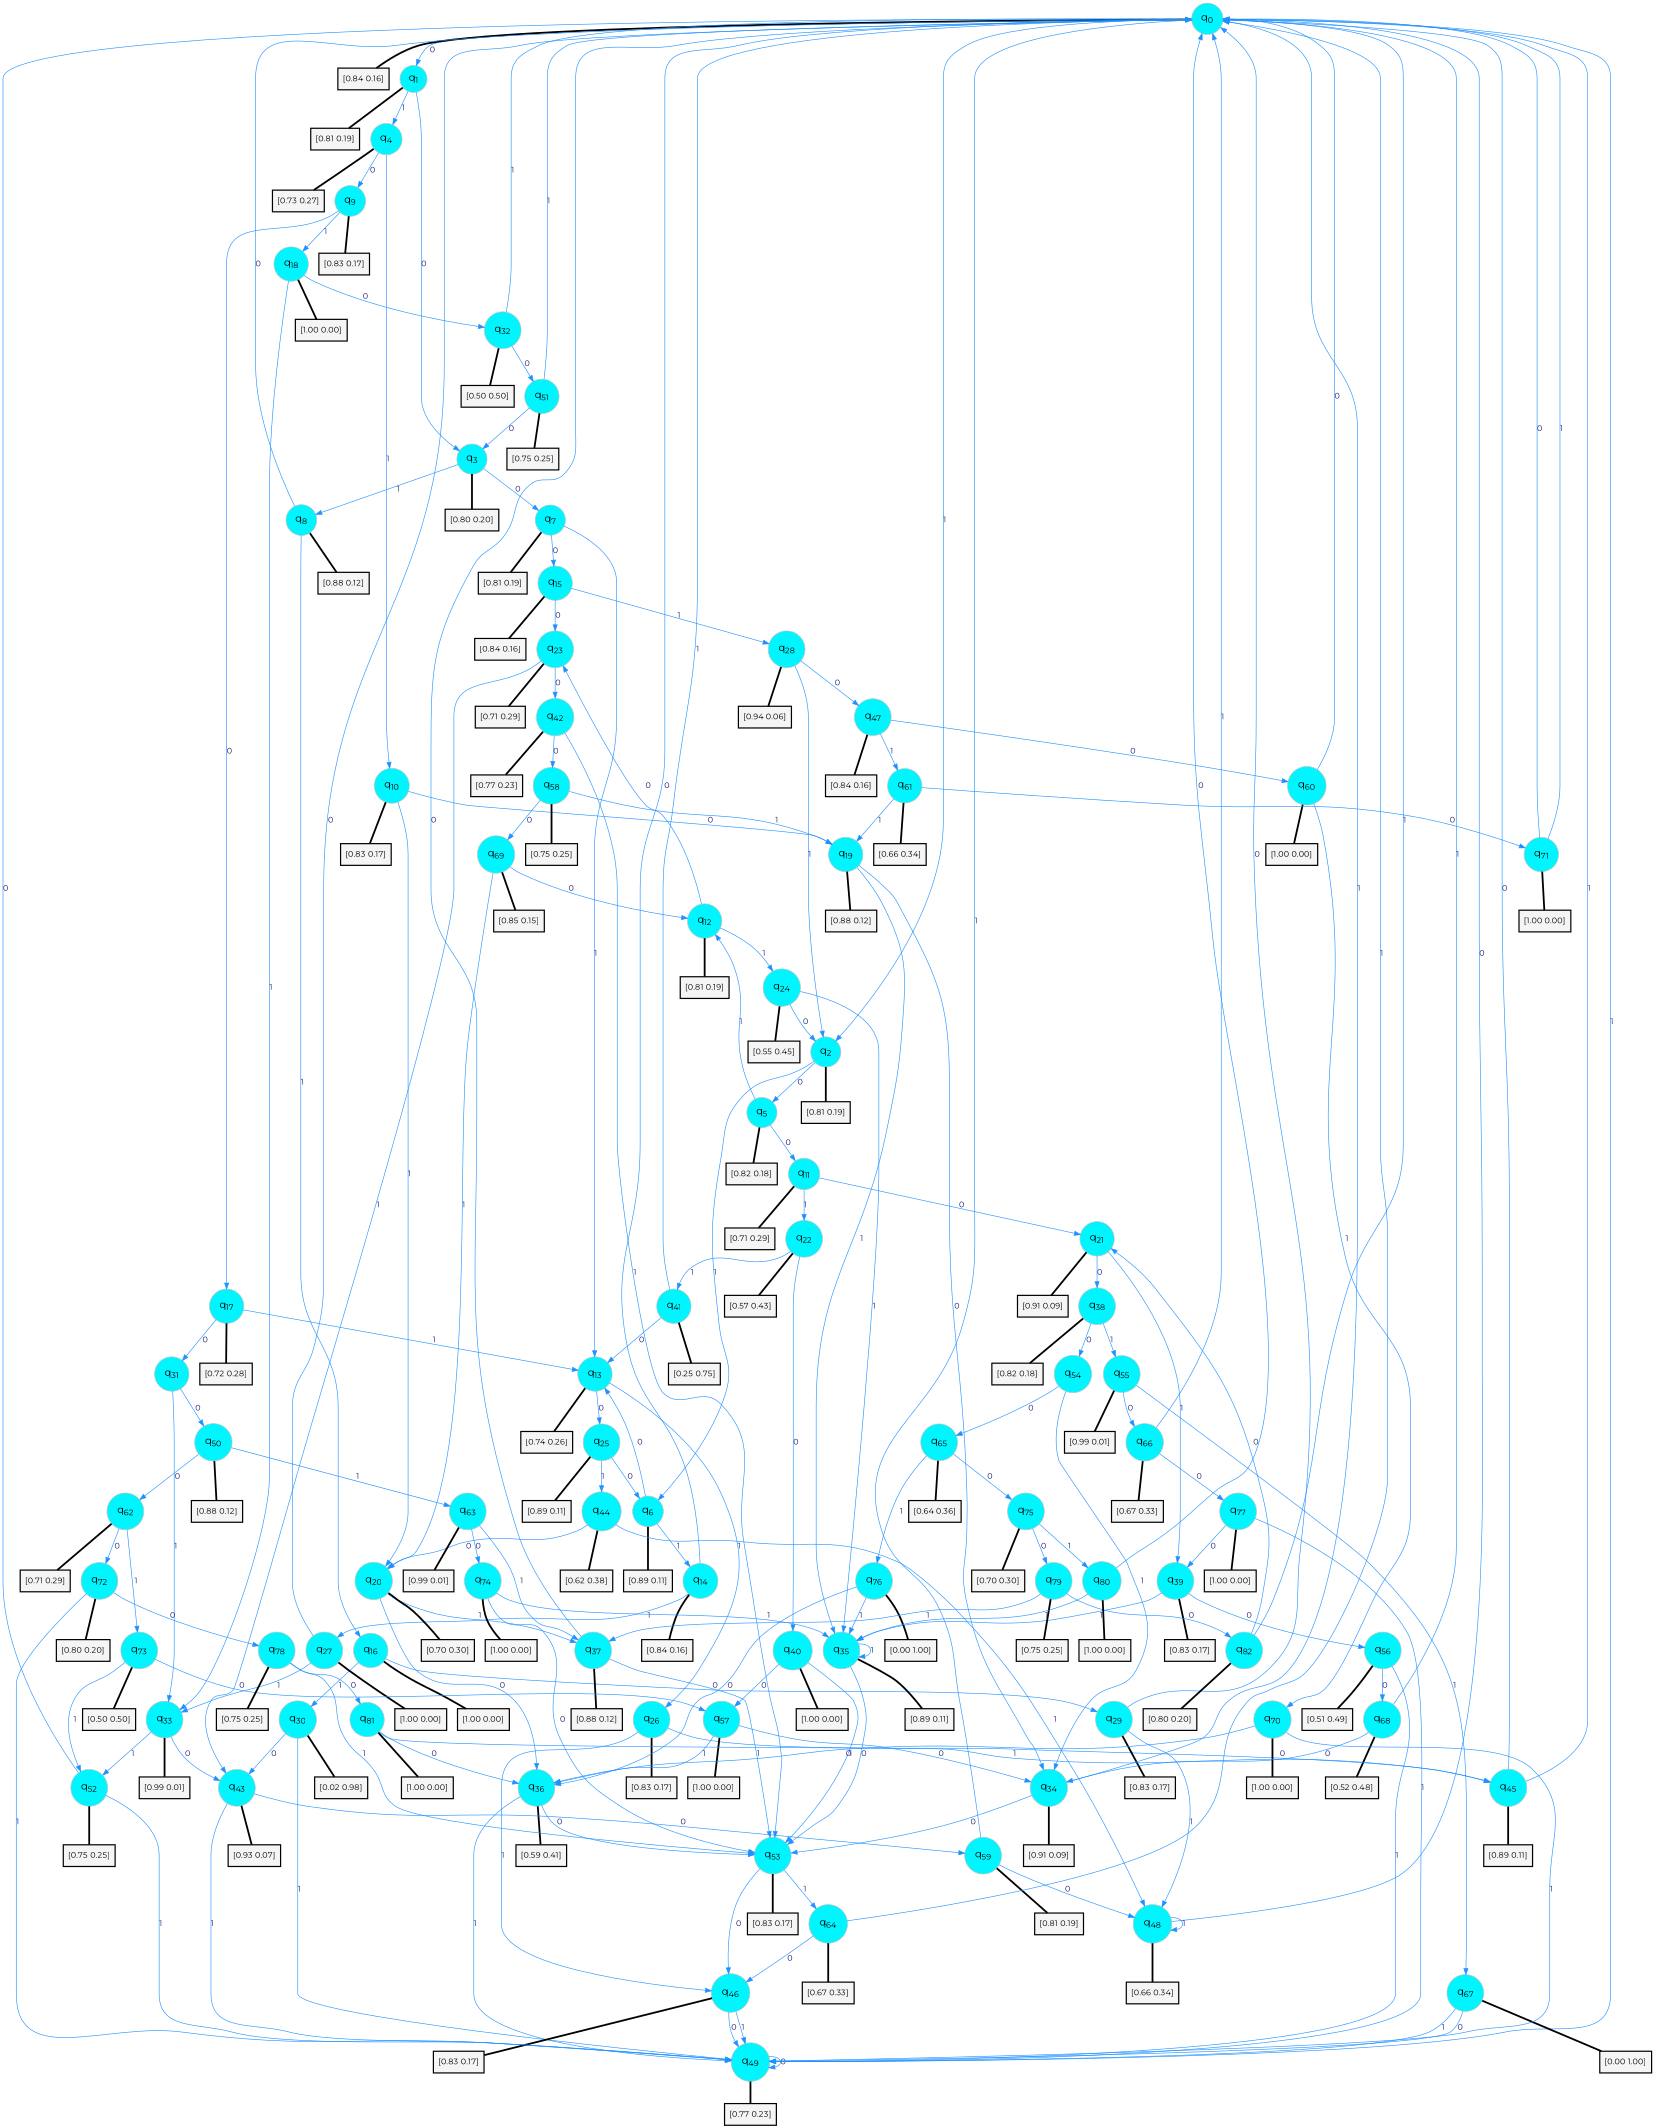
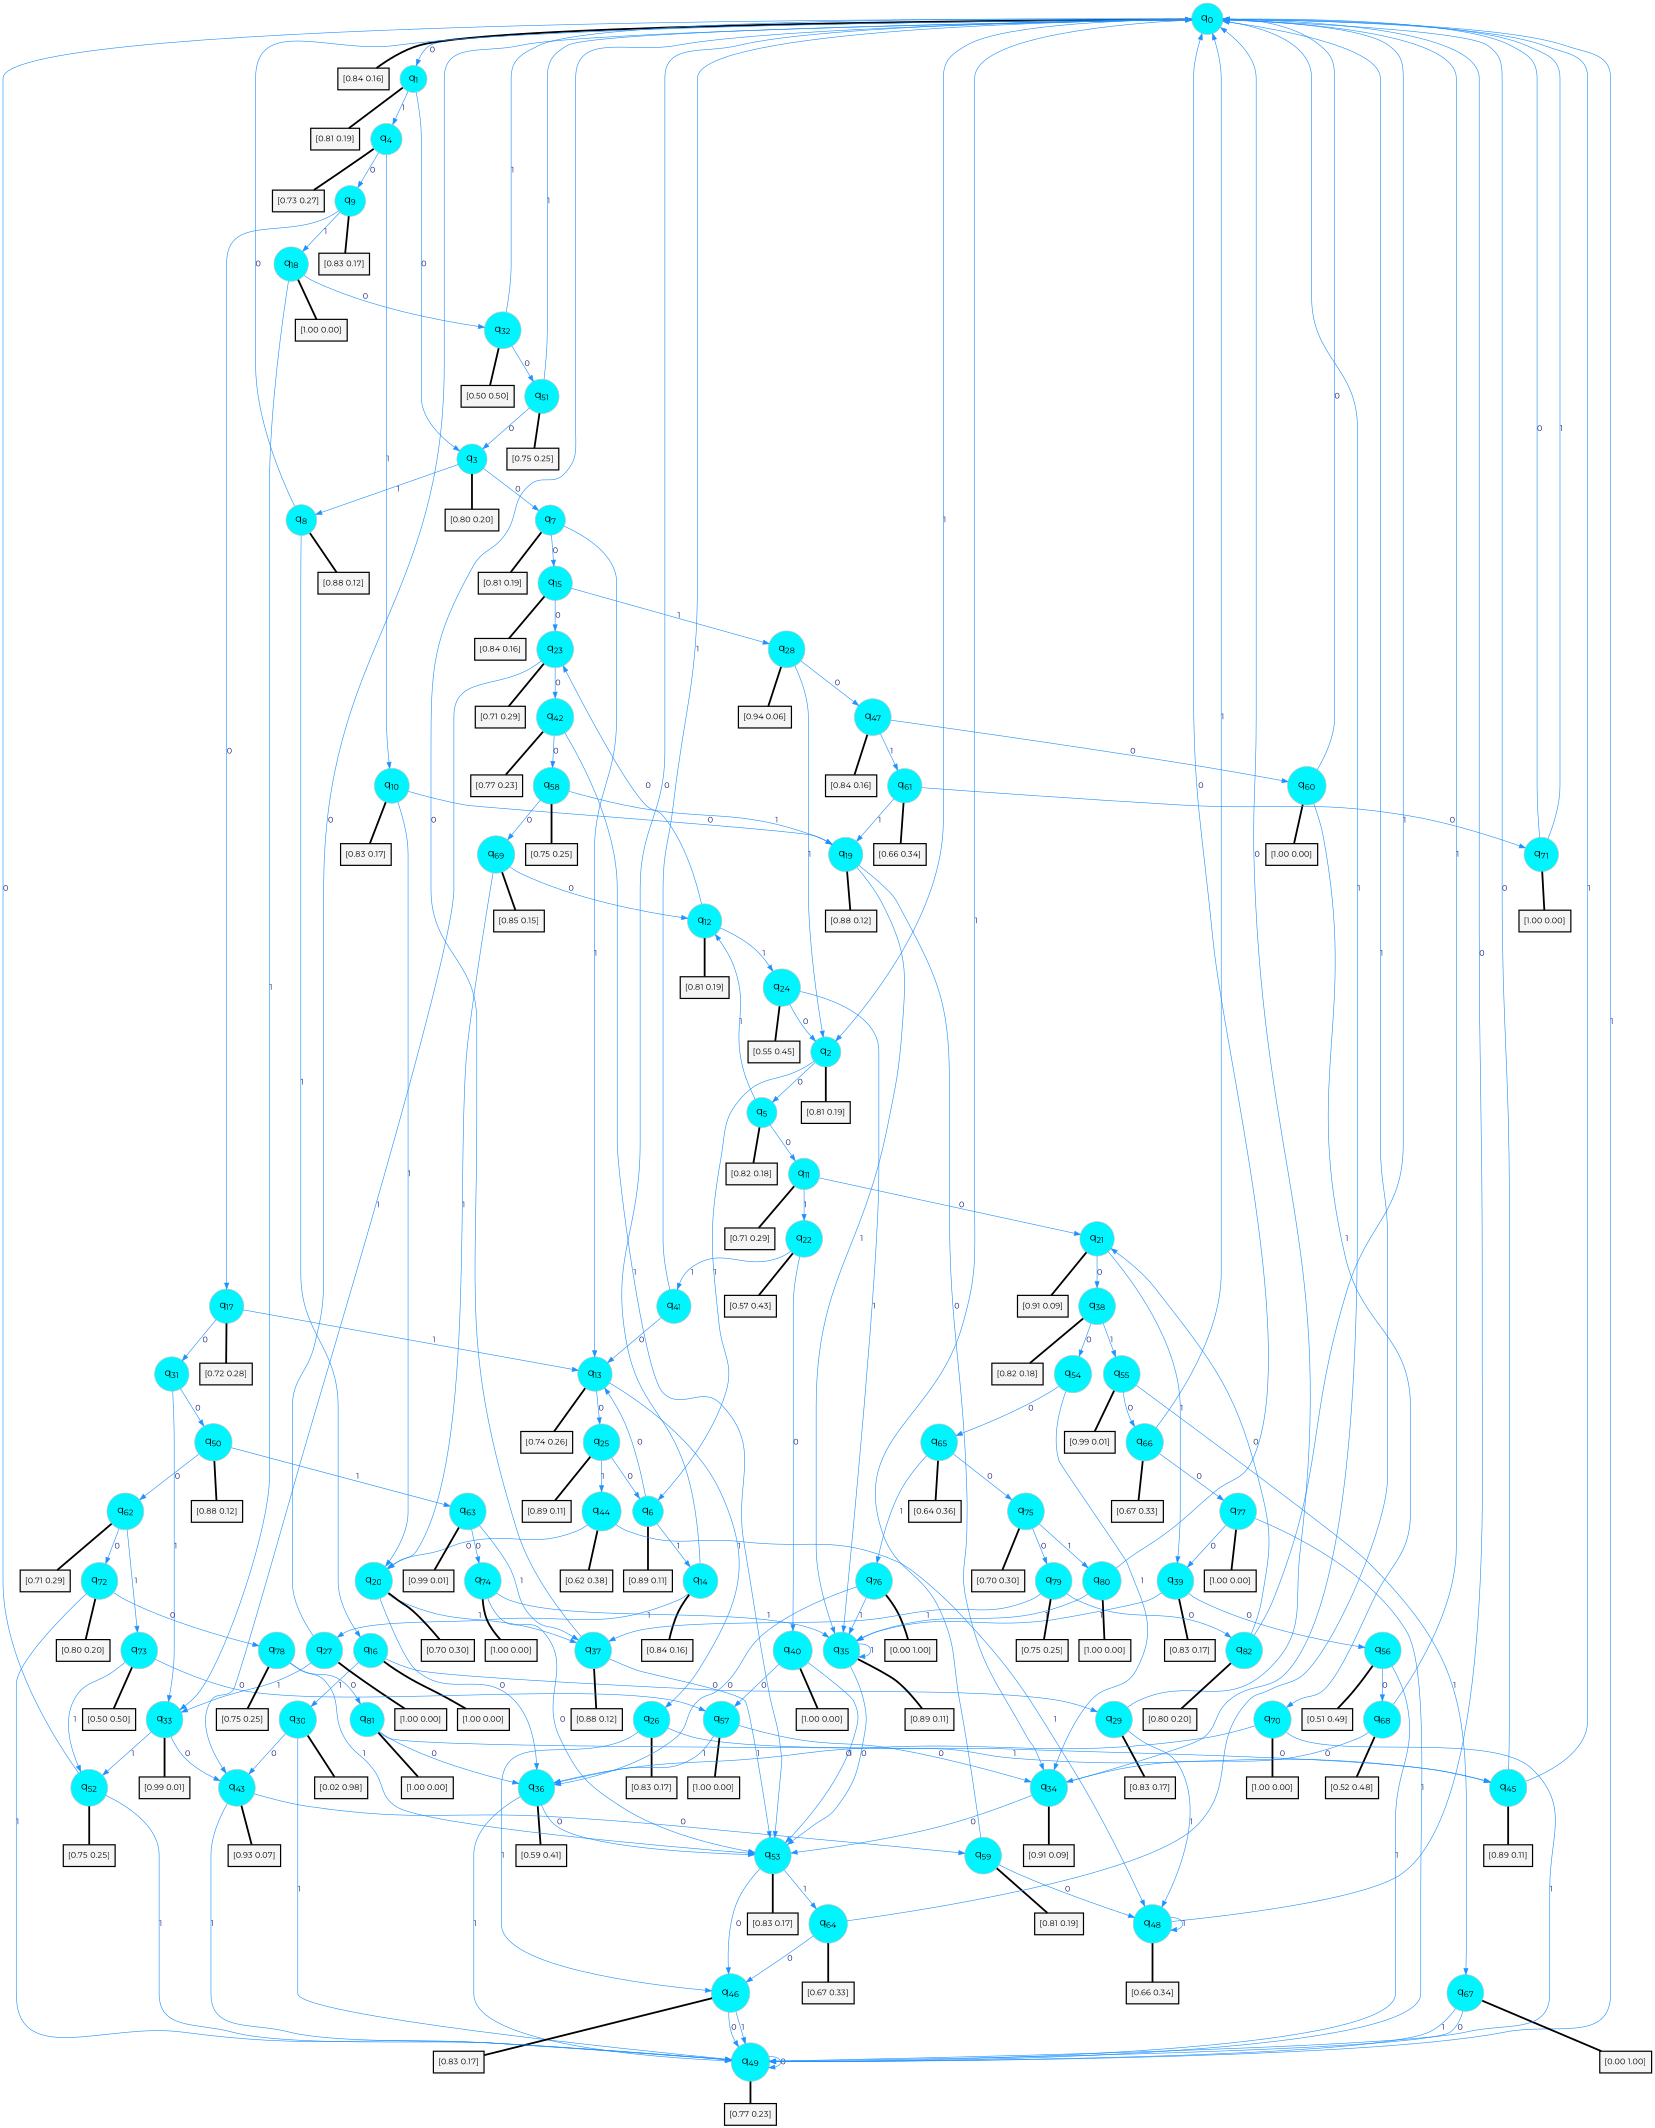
(694, 1374) -> none
